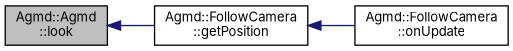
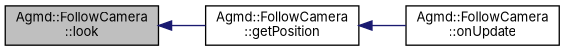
(56, 26) -> (82, 26)
